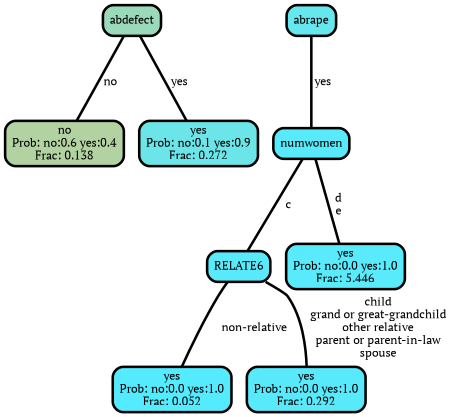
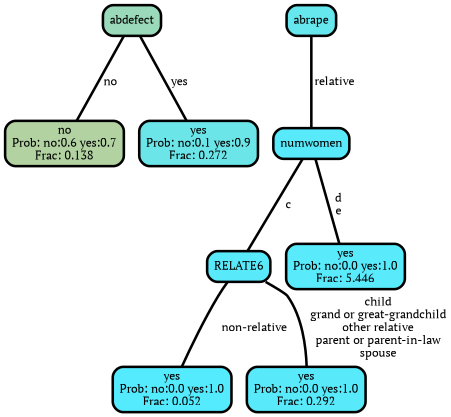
(322, 82) -> (333, 82)
(64, 144) -> (64, 144)
